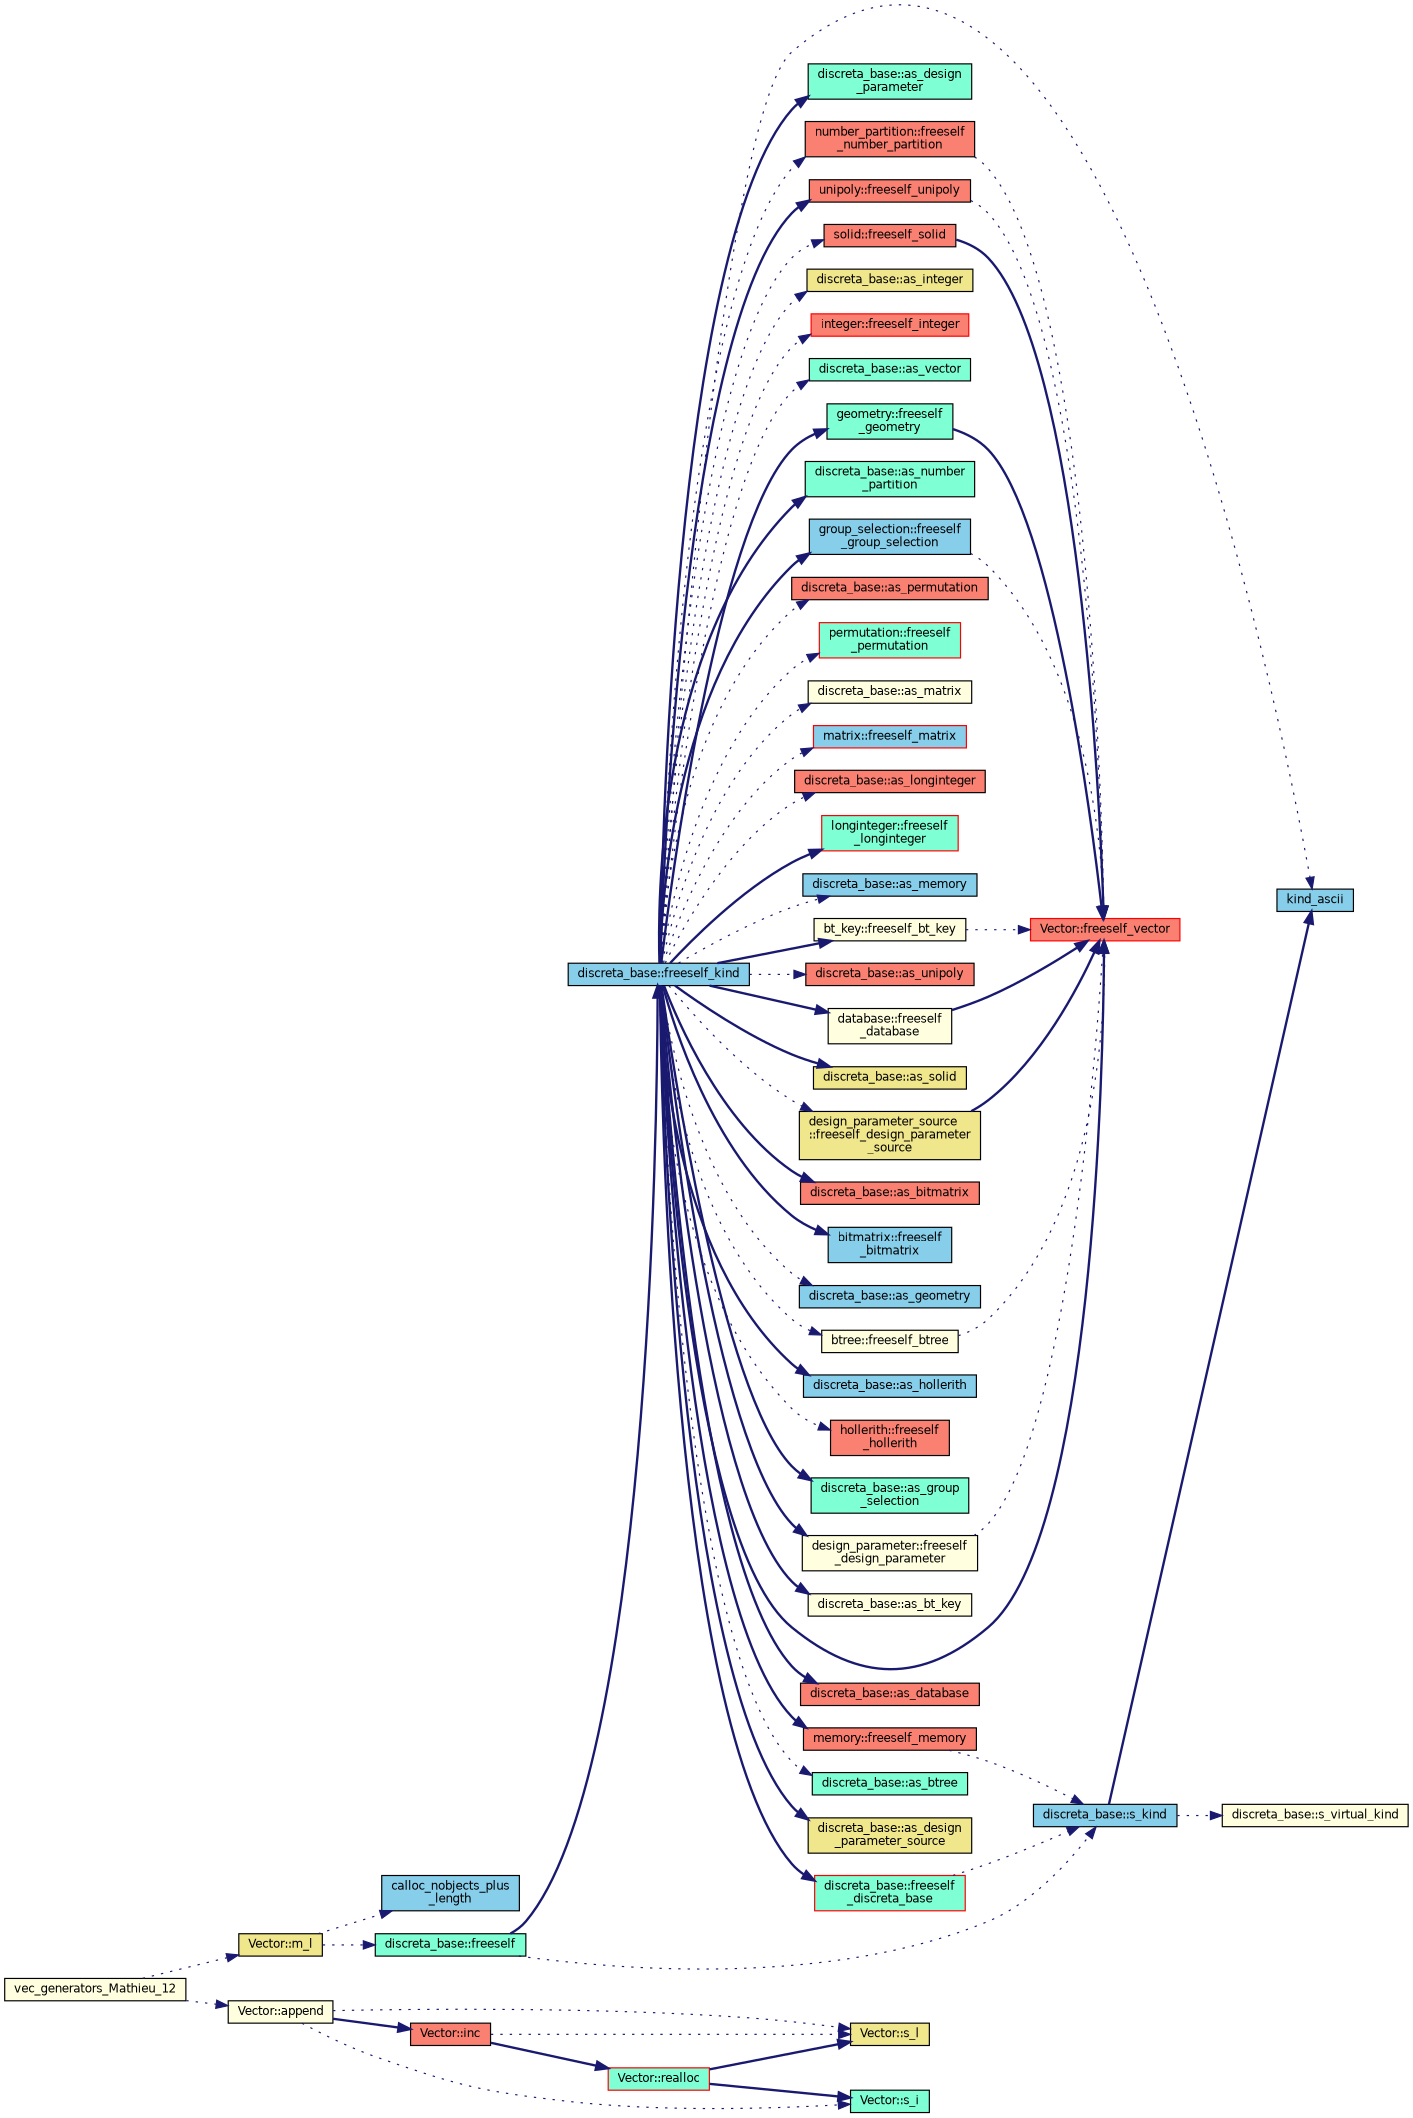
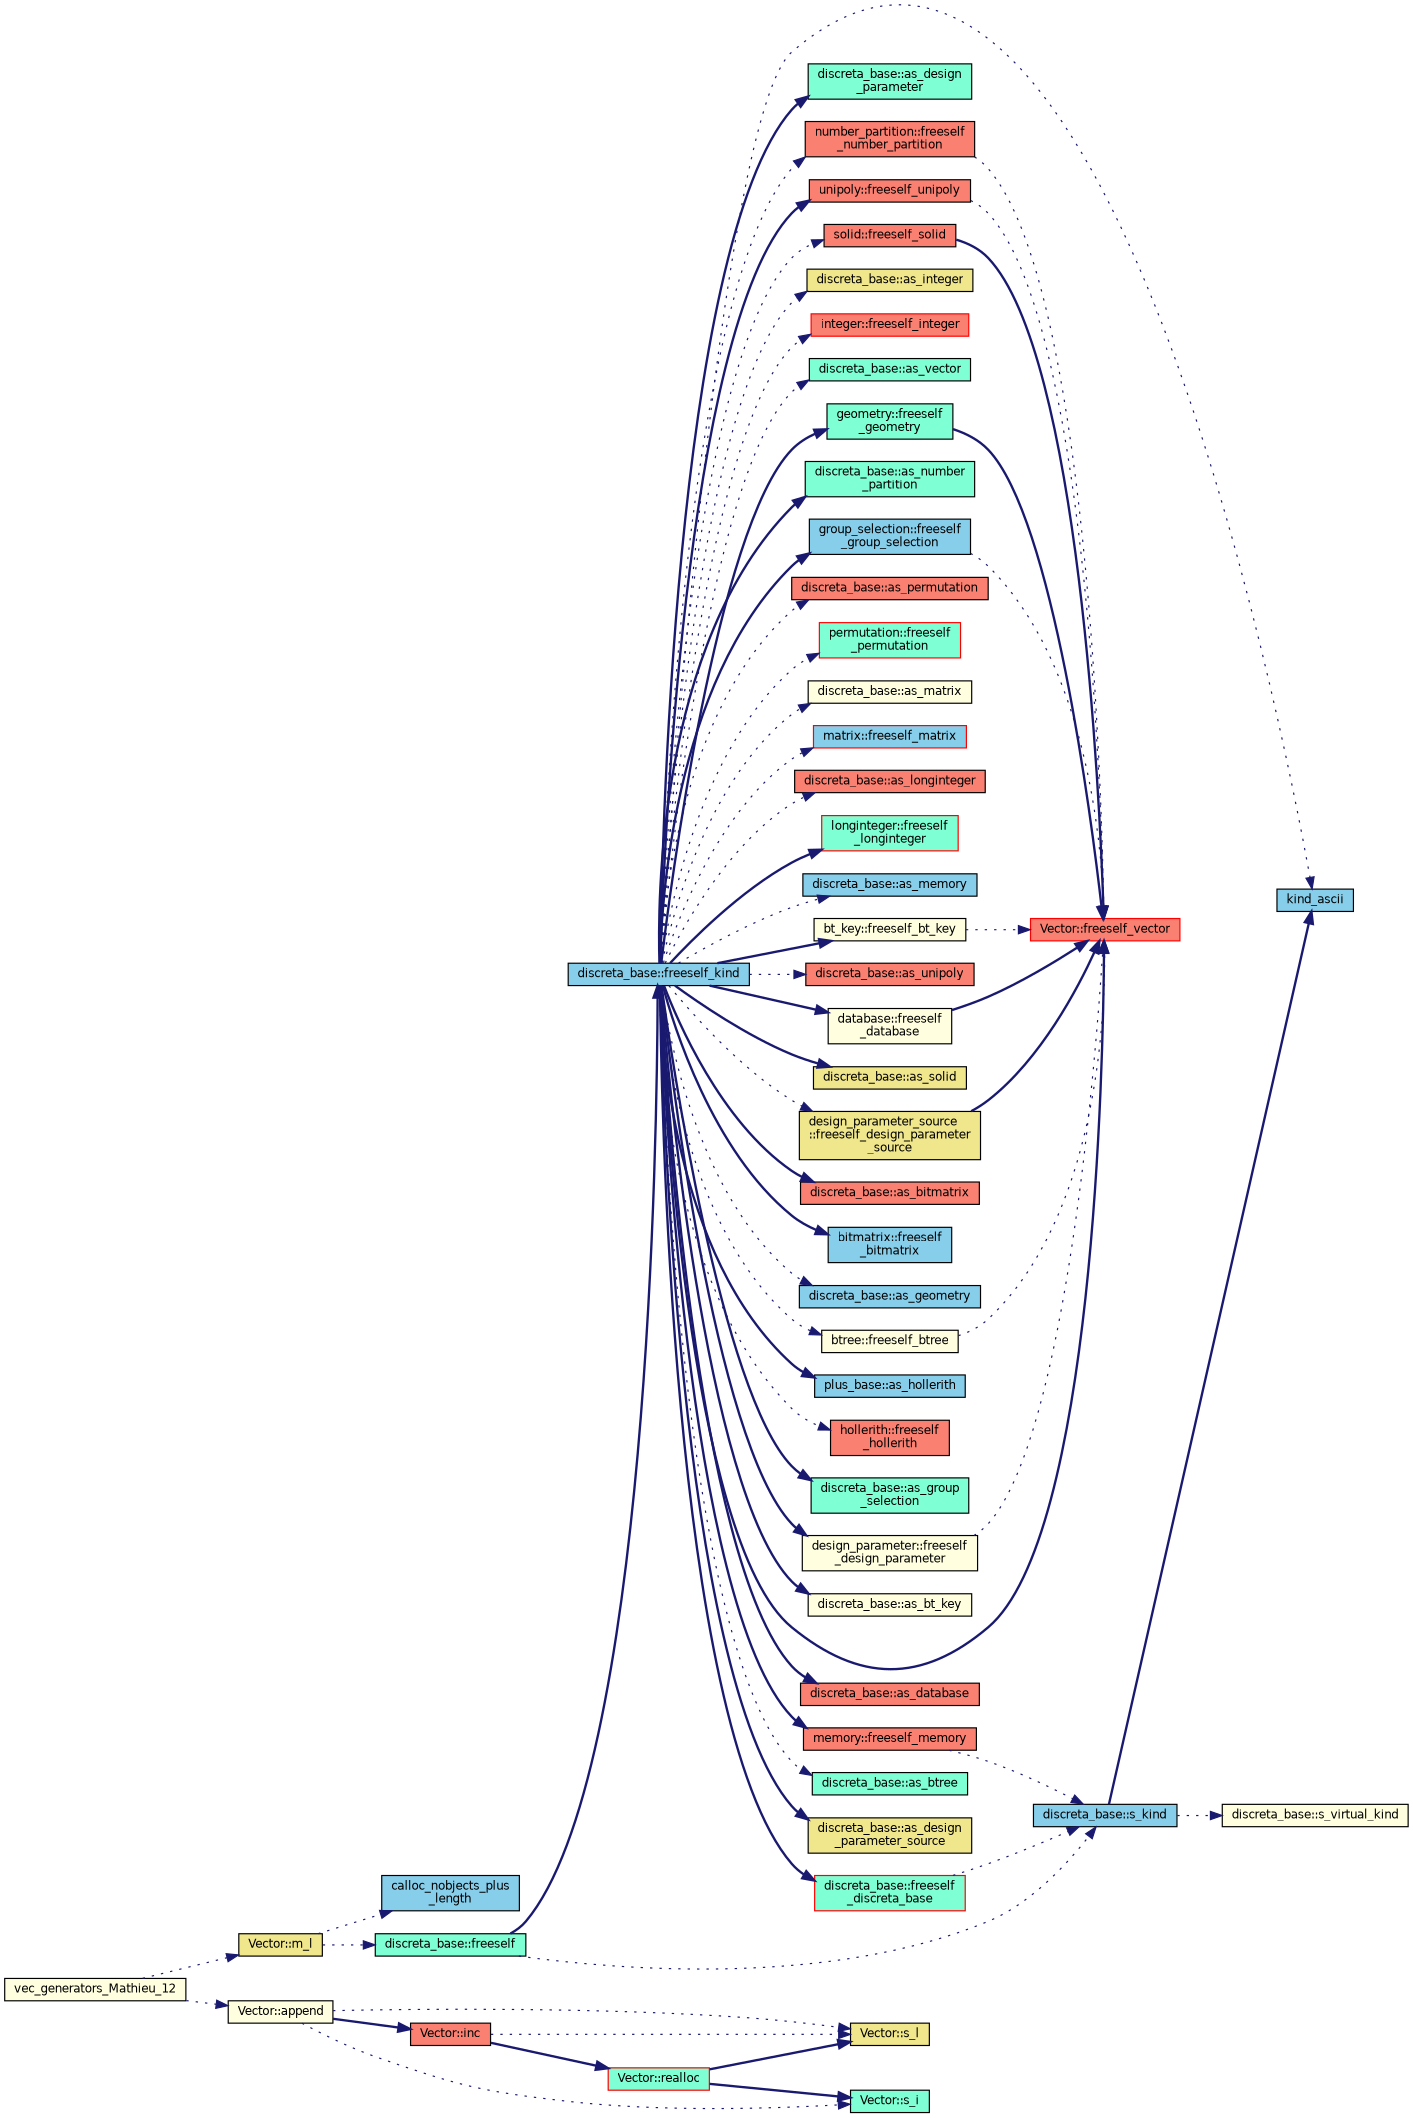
(890, 1386) -> (890, 1386)
